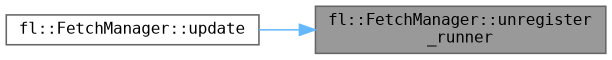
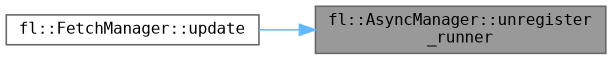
(461, 30) -> (461, 30)
